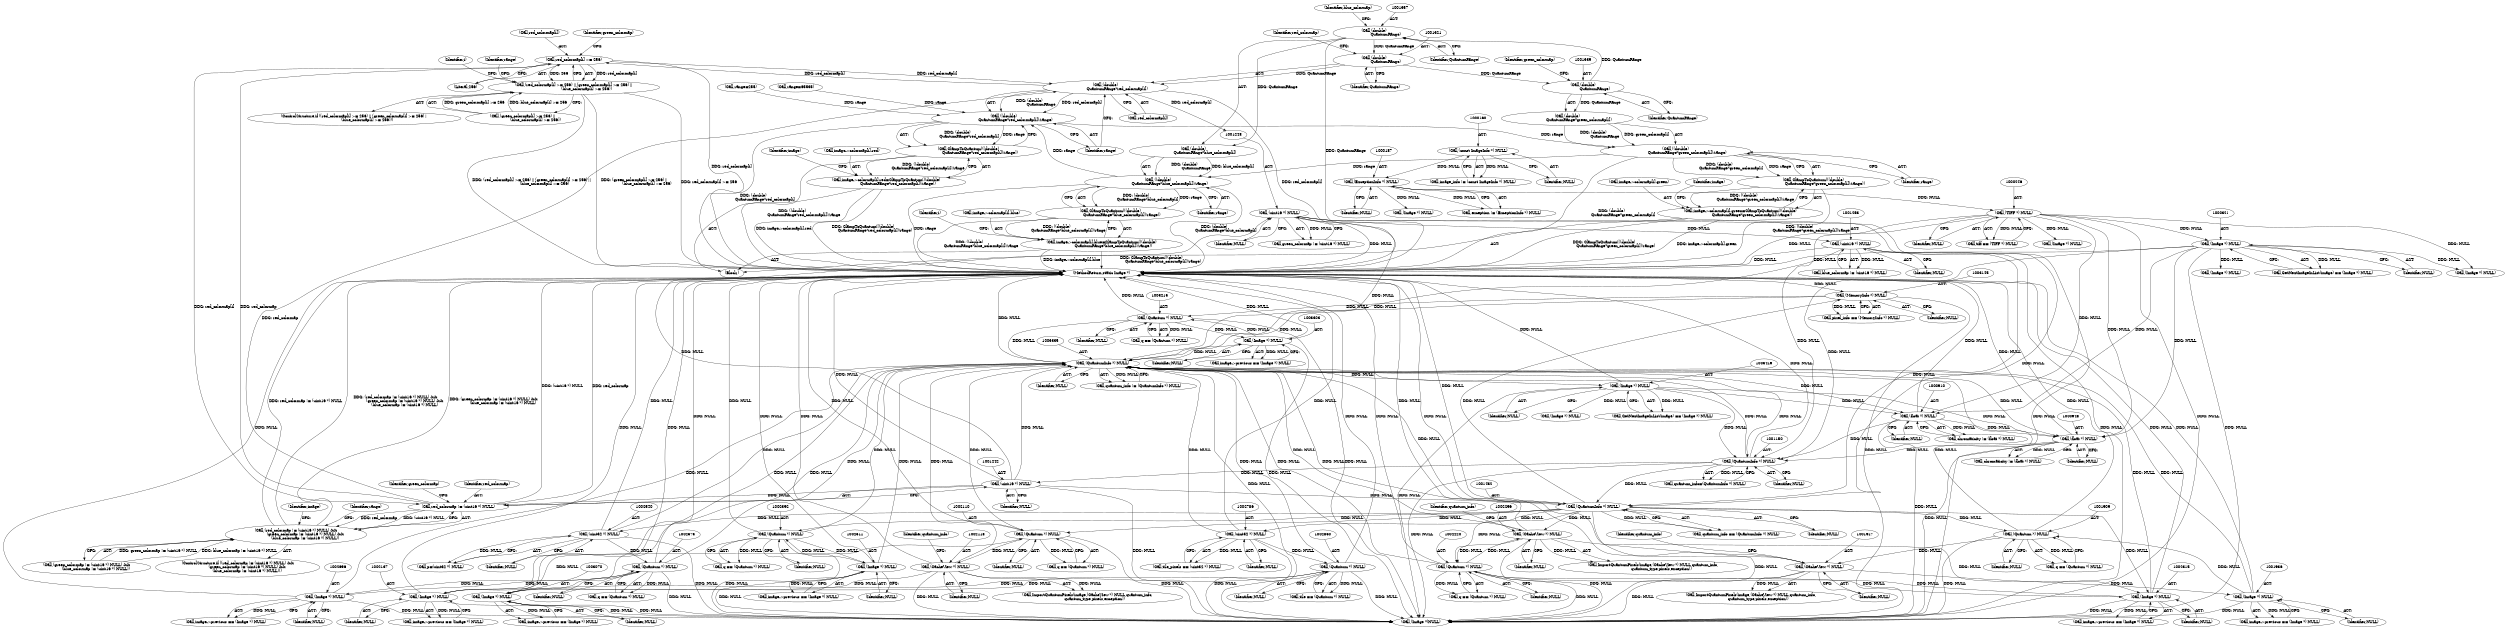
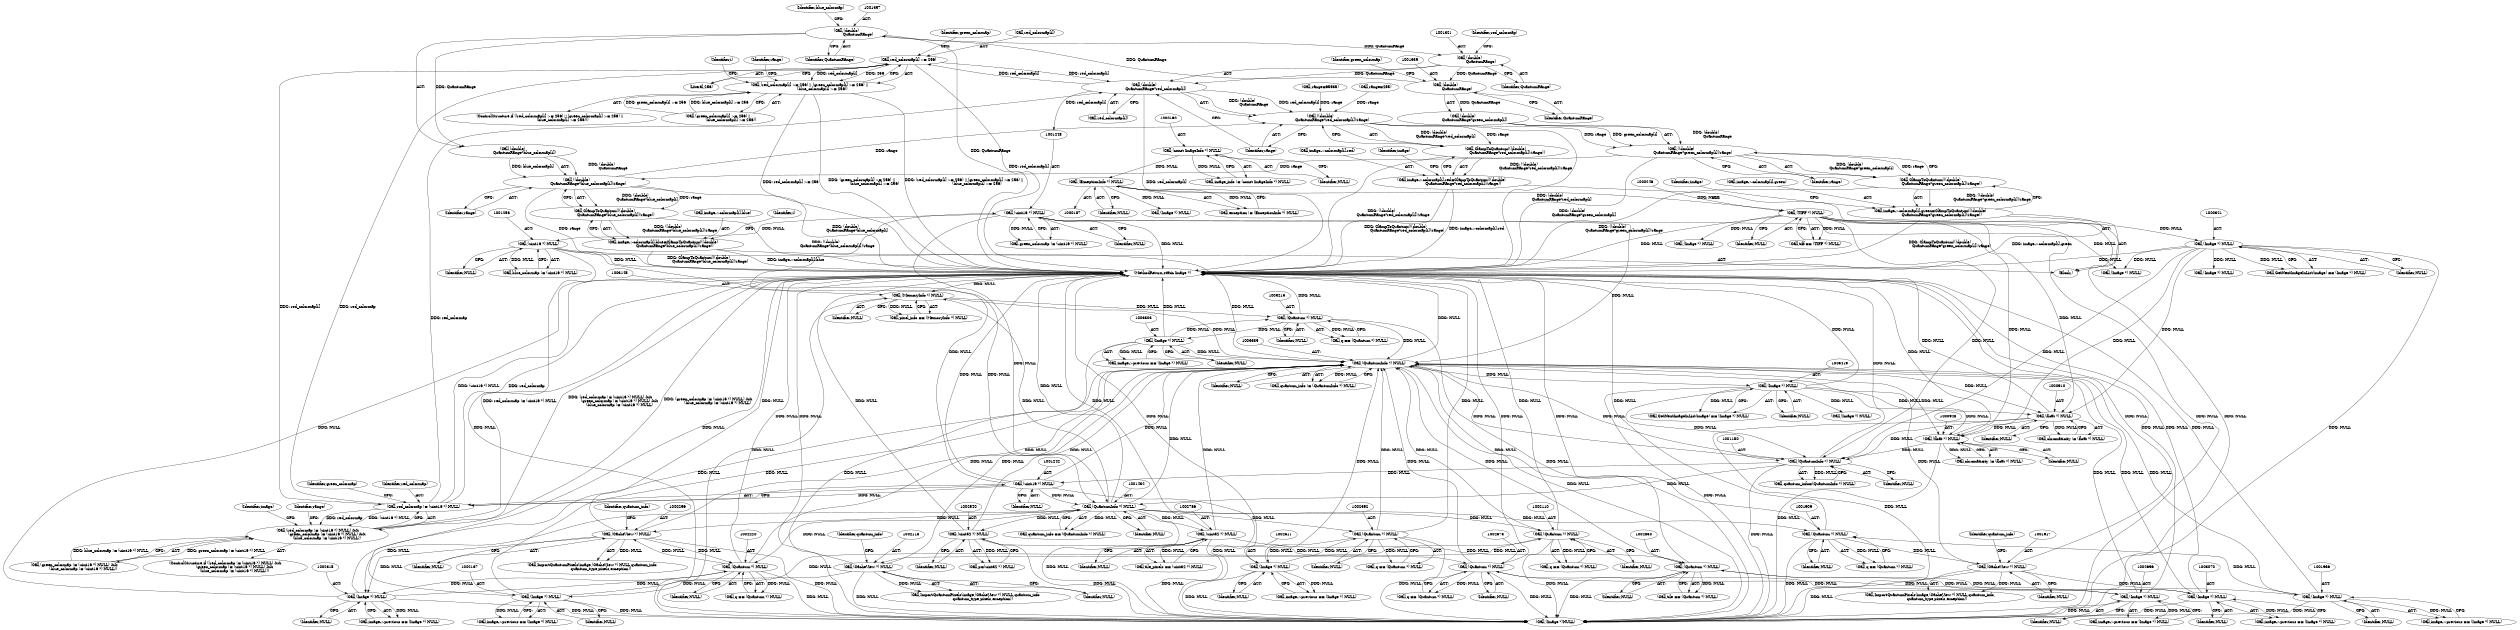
(1378, 165) -> (1082, 196)
